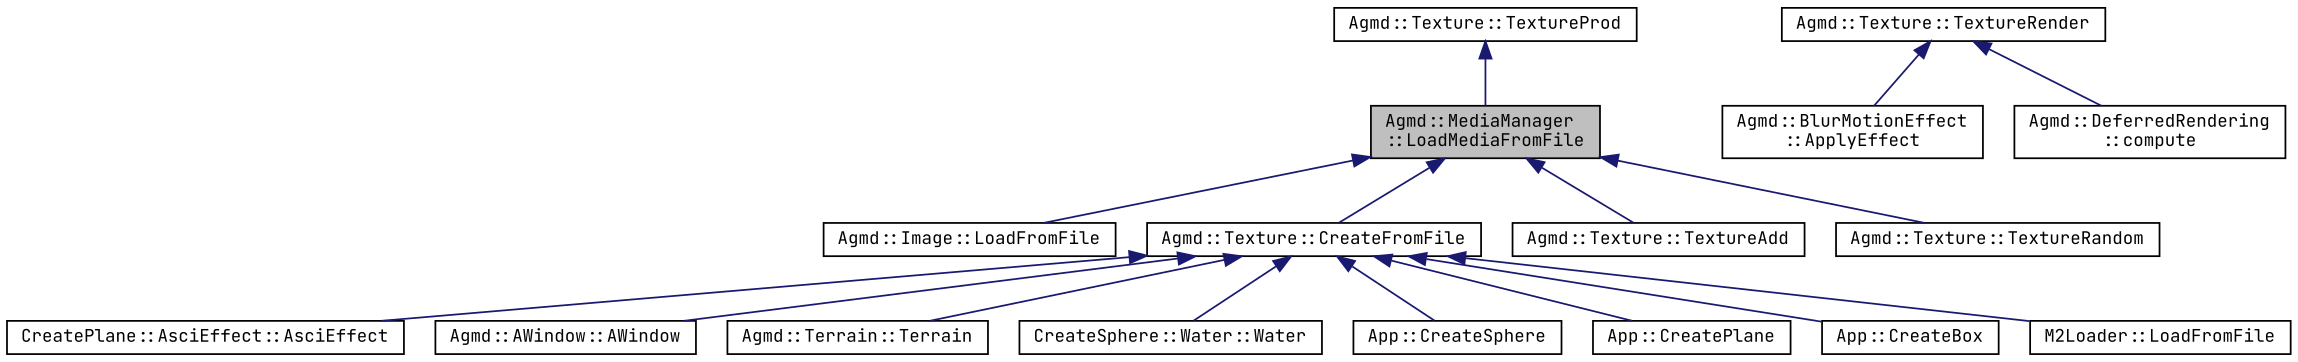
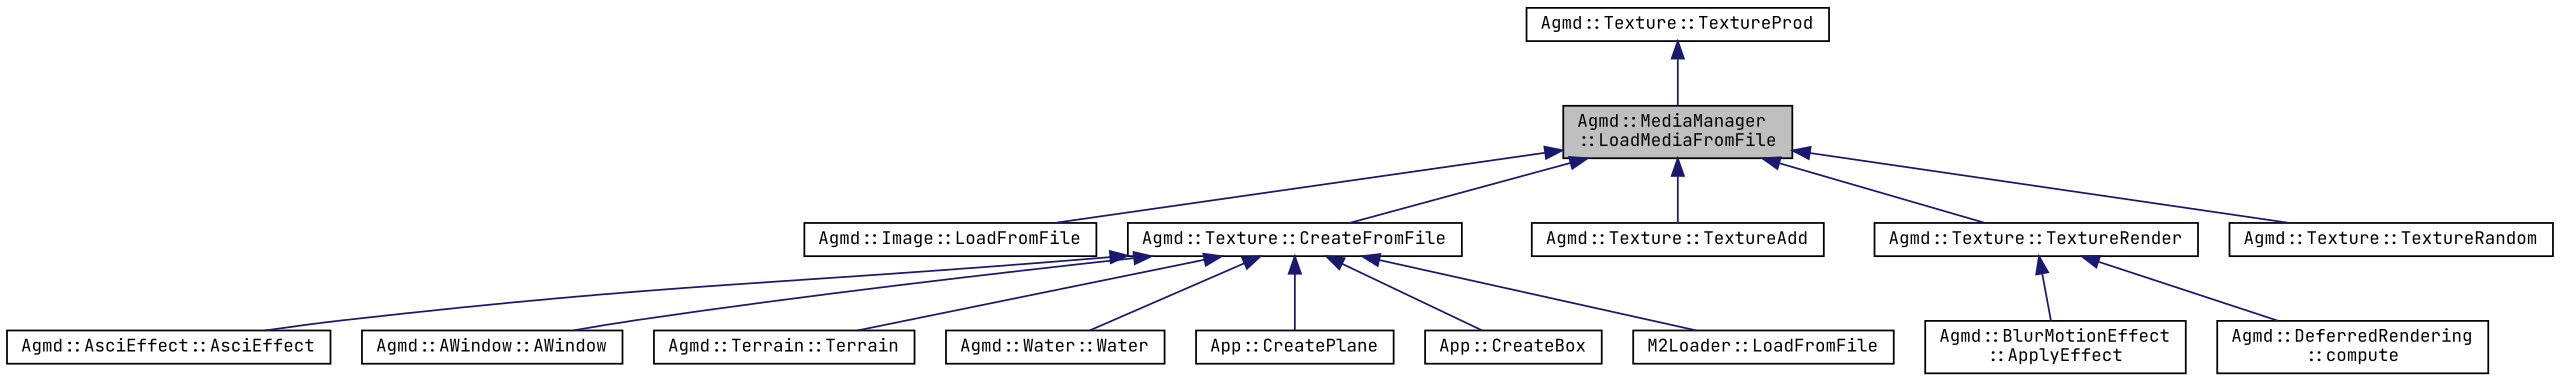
none -> (1882, 193)
(205, 337) -> (169, 347)
(1171, 337) -> (1055, 347)
(1457, 337) -> none
